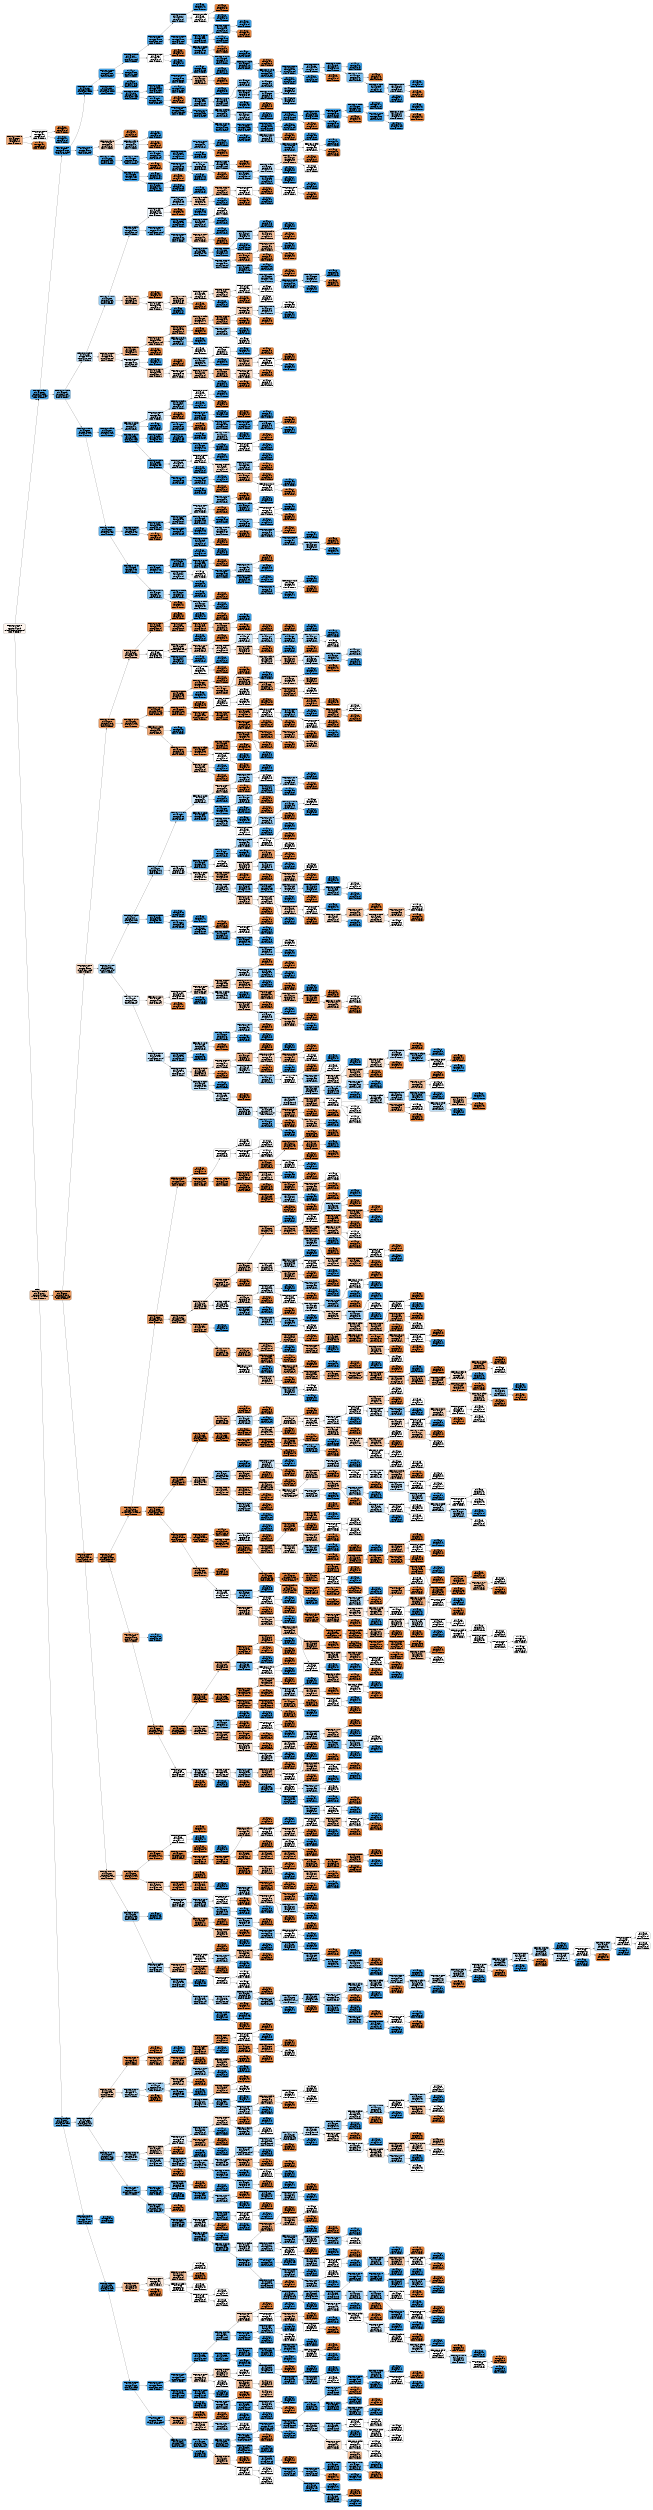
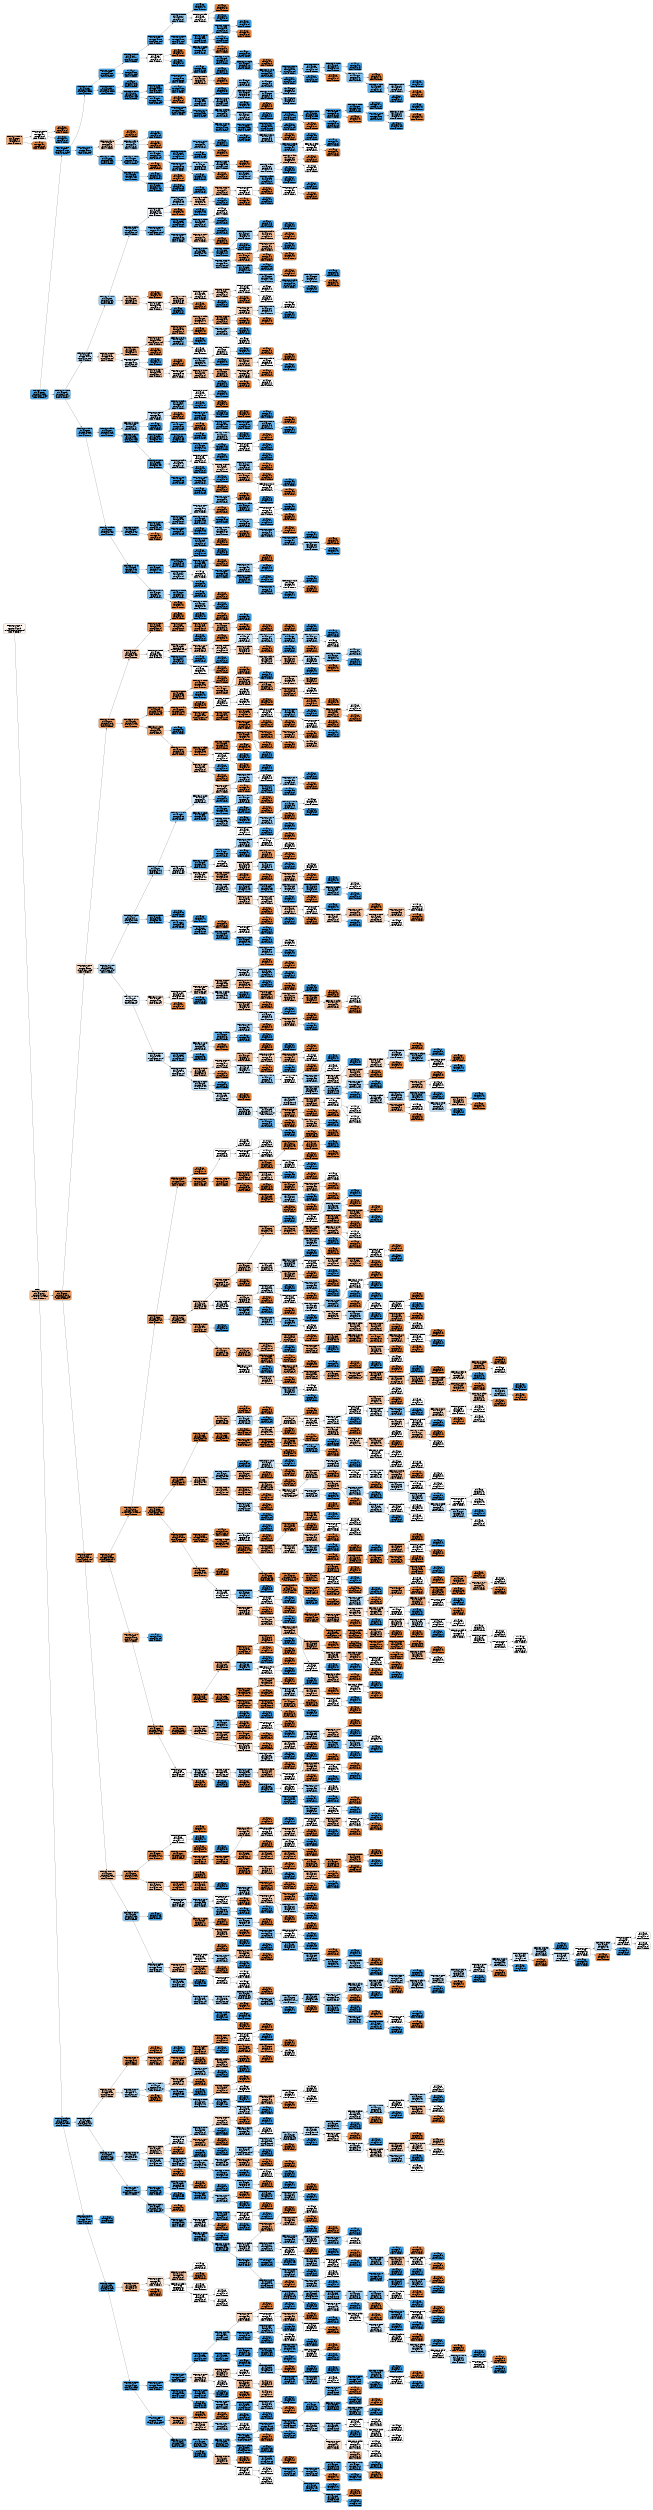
(27, 512) -> none
(354, 1101) -> (365, 1091)
(427, 1608) -> (427, 1623)
(386, 1629) -> (387, 1627)
(189, 1715) -> (210, 1741)
(355, 2277) -> none
